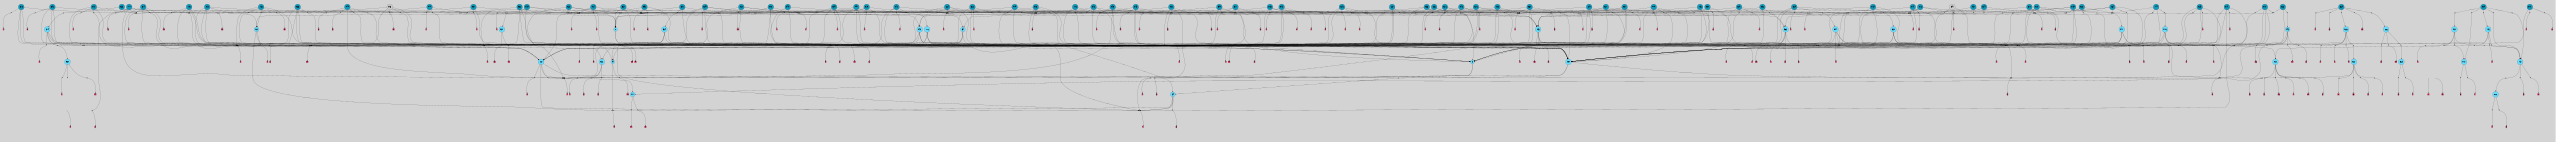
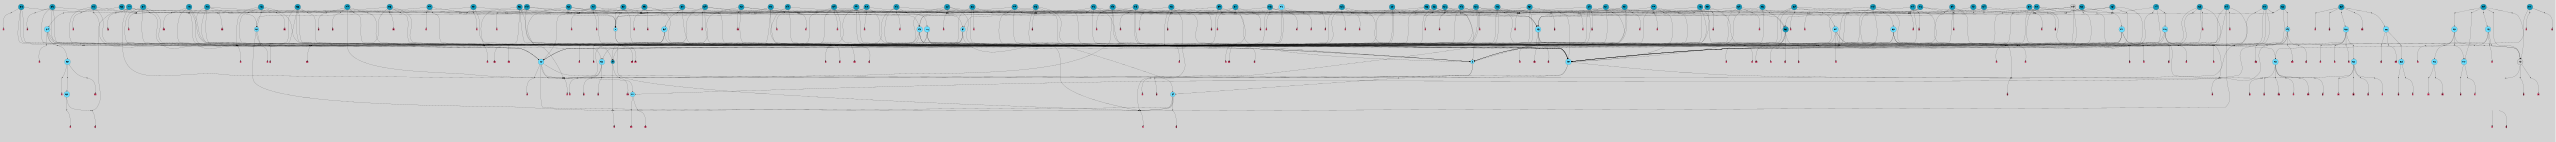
(390, 7) -> (390, 7)
(1075, 7) -> none
(1282, 7) -> (1282, 7)
(1952, 7) -> (1952, 7)
(2073, 7) -> (2073, 7)
(502, 29) -> none
(1786, 29) -> (1786, 29)
(613, 62) -> (613, 62)
none -> (2434, 62)
(2520, 62) -> (2520, 62)
none -> (67, 94)
(2496, 94) -> none
